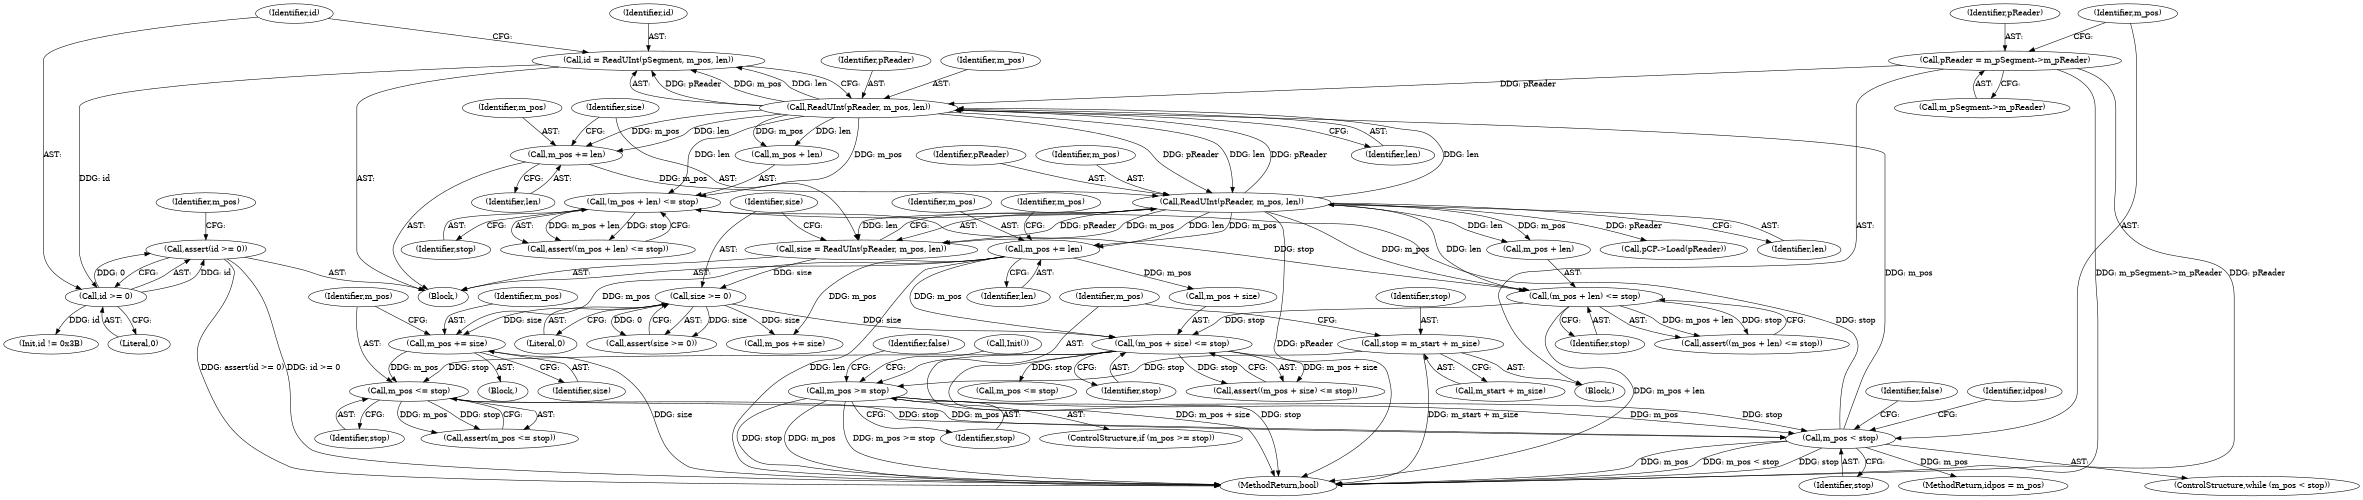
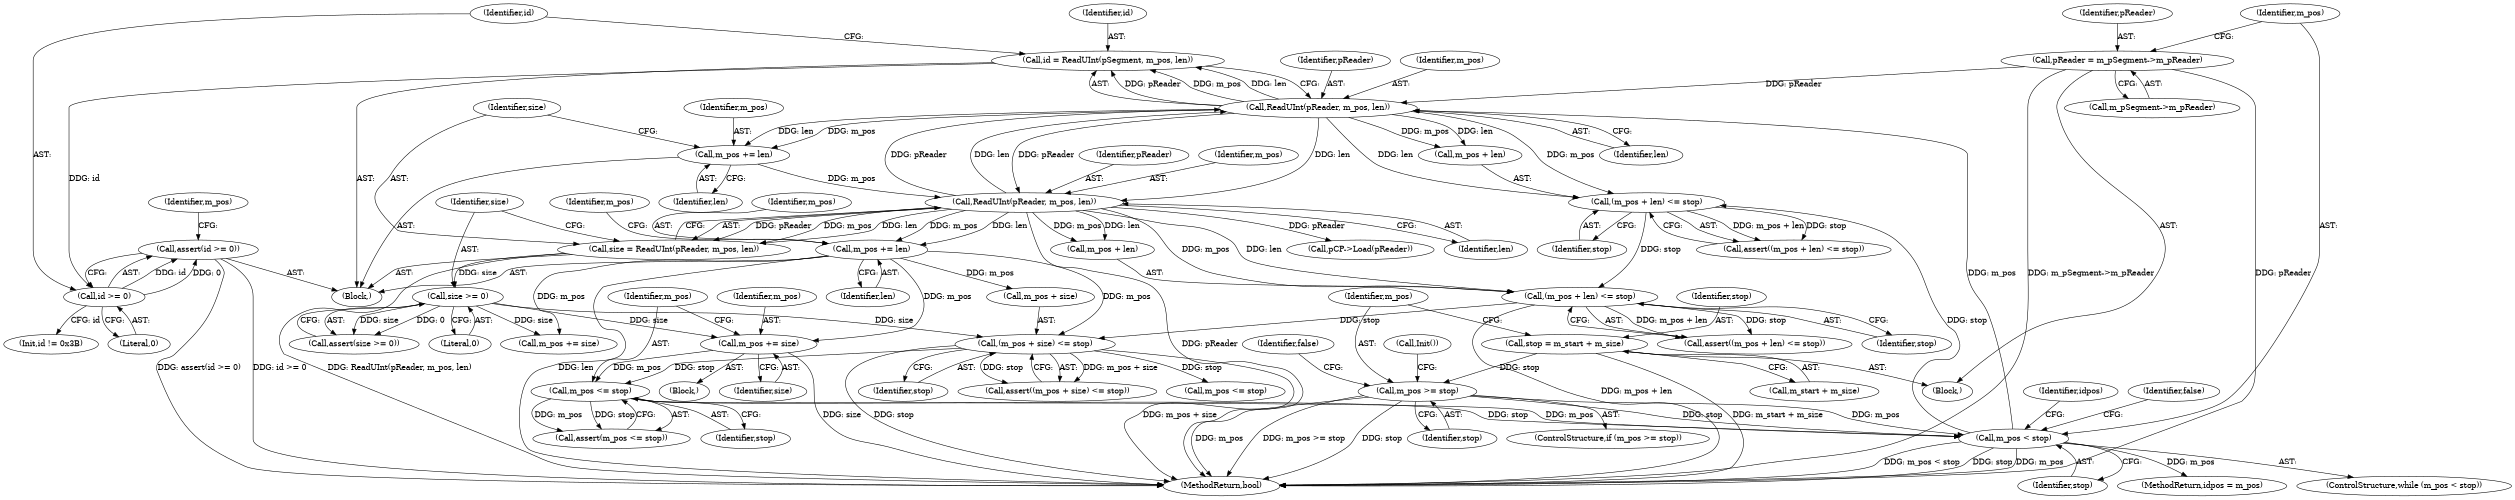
(84, 321) -> (86, 321)
none -> (546, 460)
